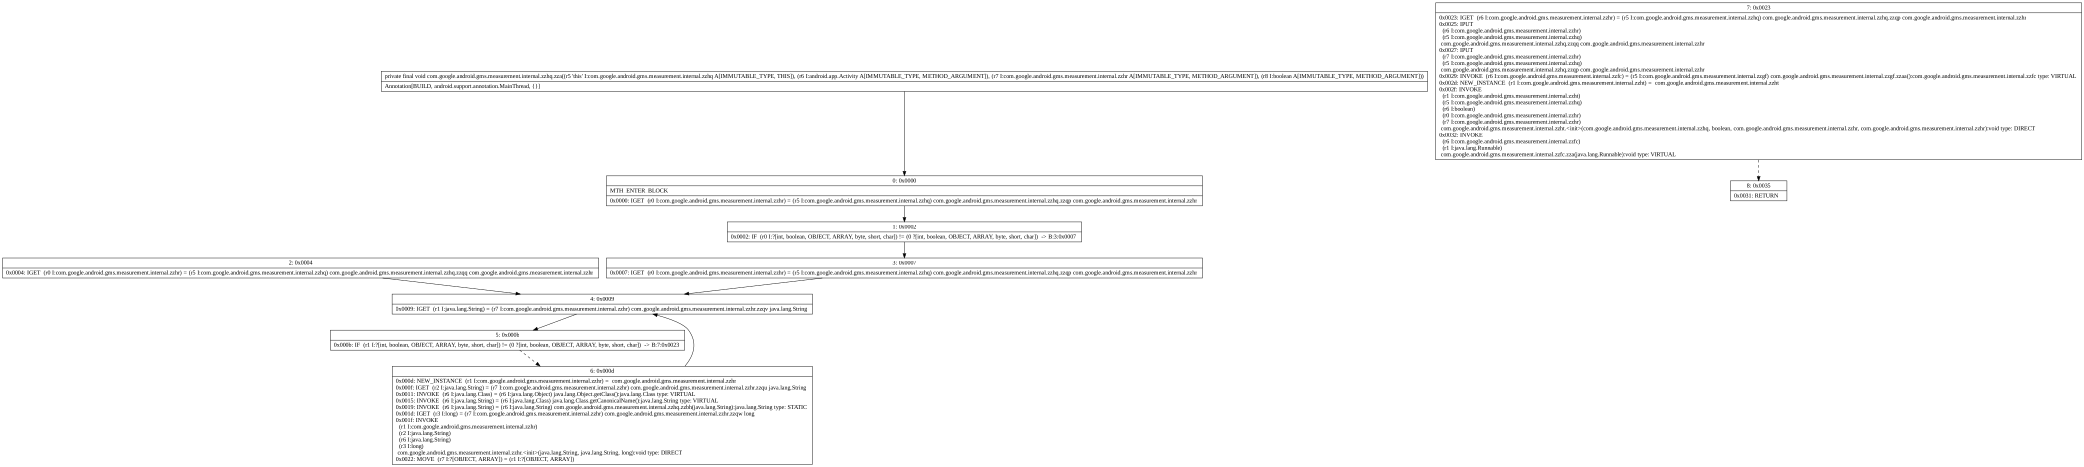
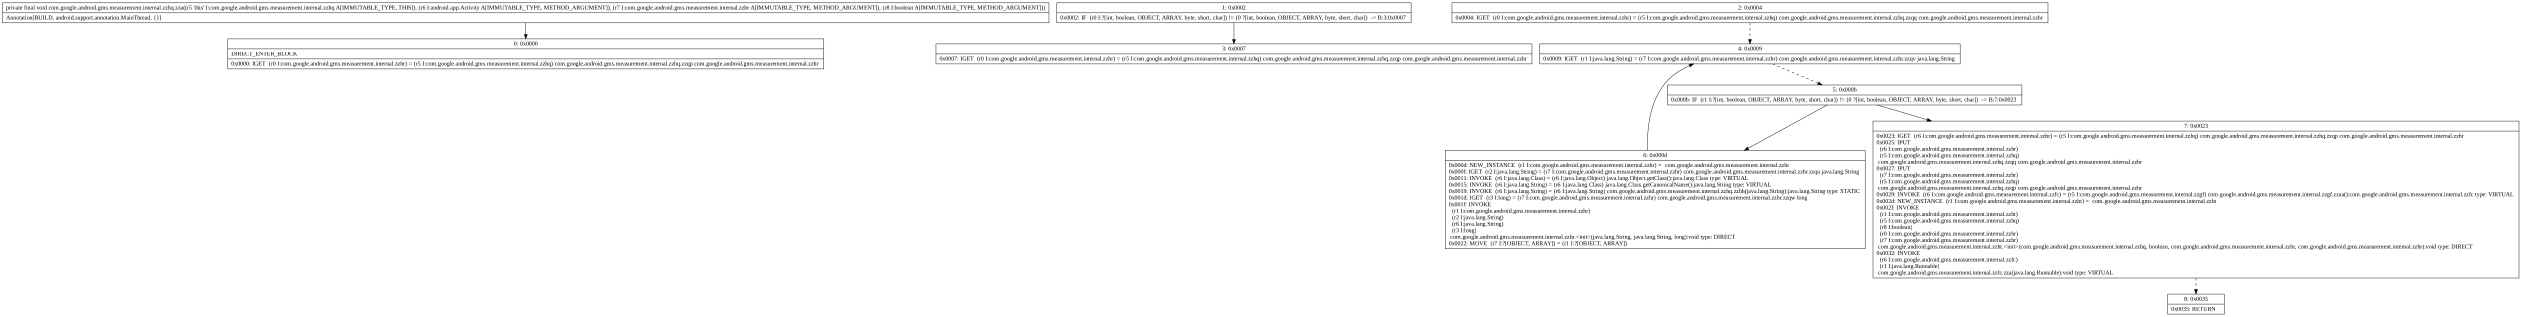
(1457, 109) -> (1895, 227)
none -> (1902, 112)
(639, 191) -> (264, 54)
(1759, 196) -> (2196, 309)
(904, 212) -> none
(449, 286) -> (1750, 31)
(756, 286) -> none
(557, 321) -> (1795, 74)
(528, 357) -> (1788, 127)
